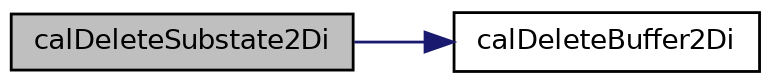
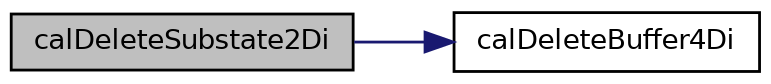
(607, 42) -> (607, 42)
